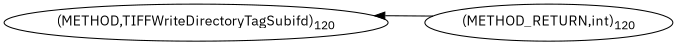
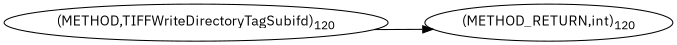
(409, 16) -> (398, 30)
